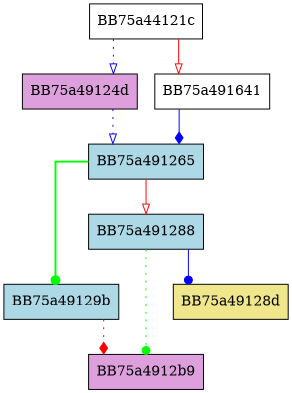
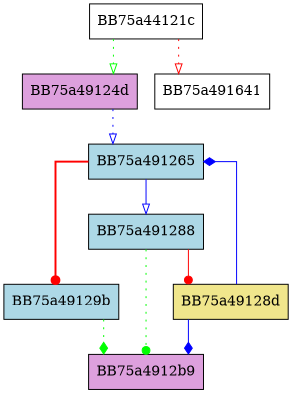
(113, 51) -> (113, 51)
(179, 51) -> (179, 51)
(179, 121) -> (237, 212)
(146, 192) -> (146, 192)
(55, 202) -> (55, 202)
(188, 263) -> (188, 263)
(104, 331) -> (104, 331)
none -> (188, 331)
